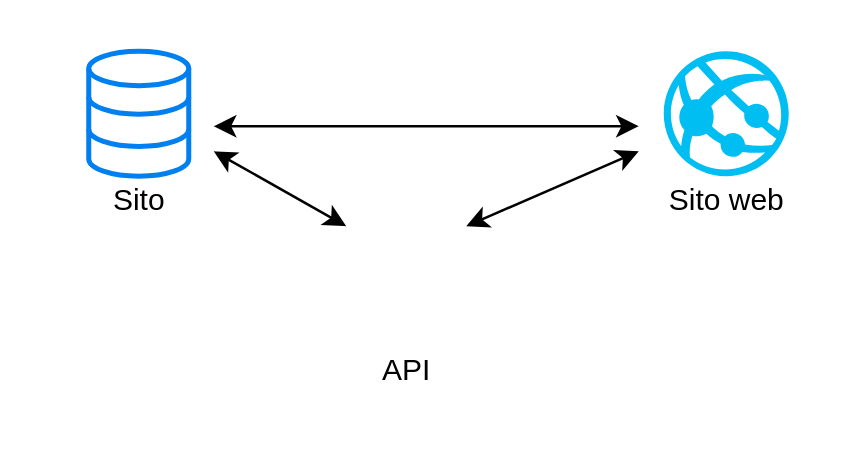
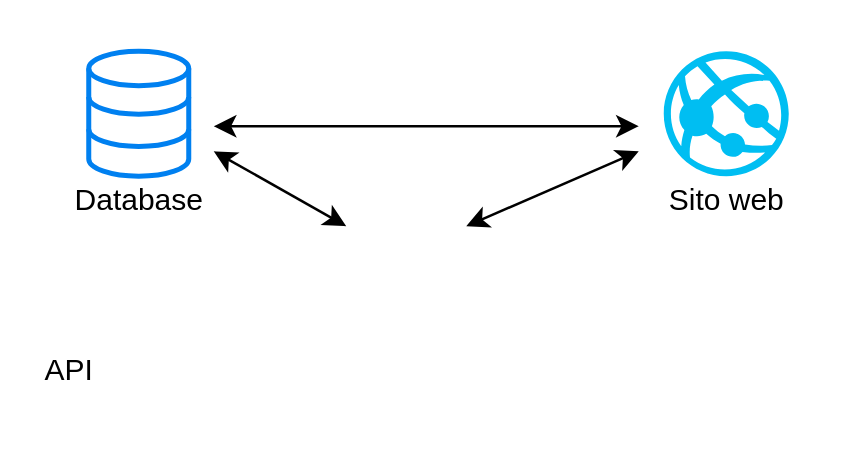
(140, 201) -> (140, 201)
(406, 371) -> (69, 371)
